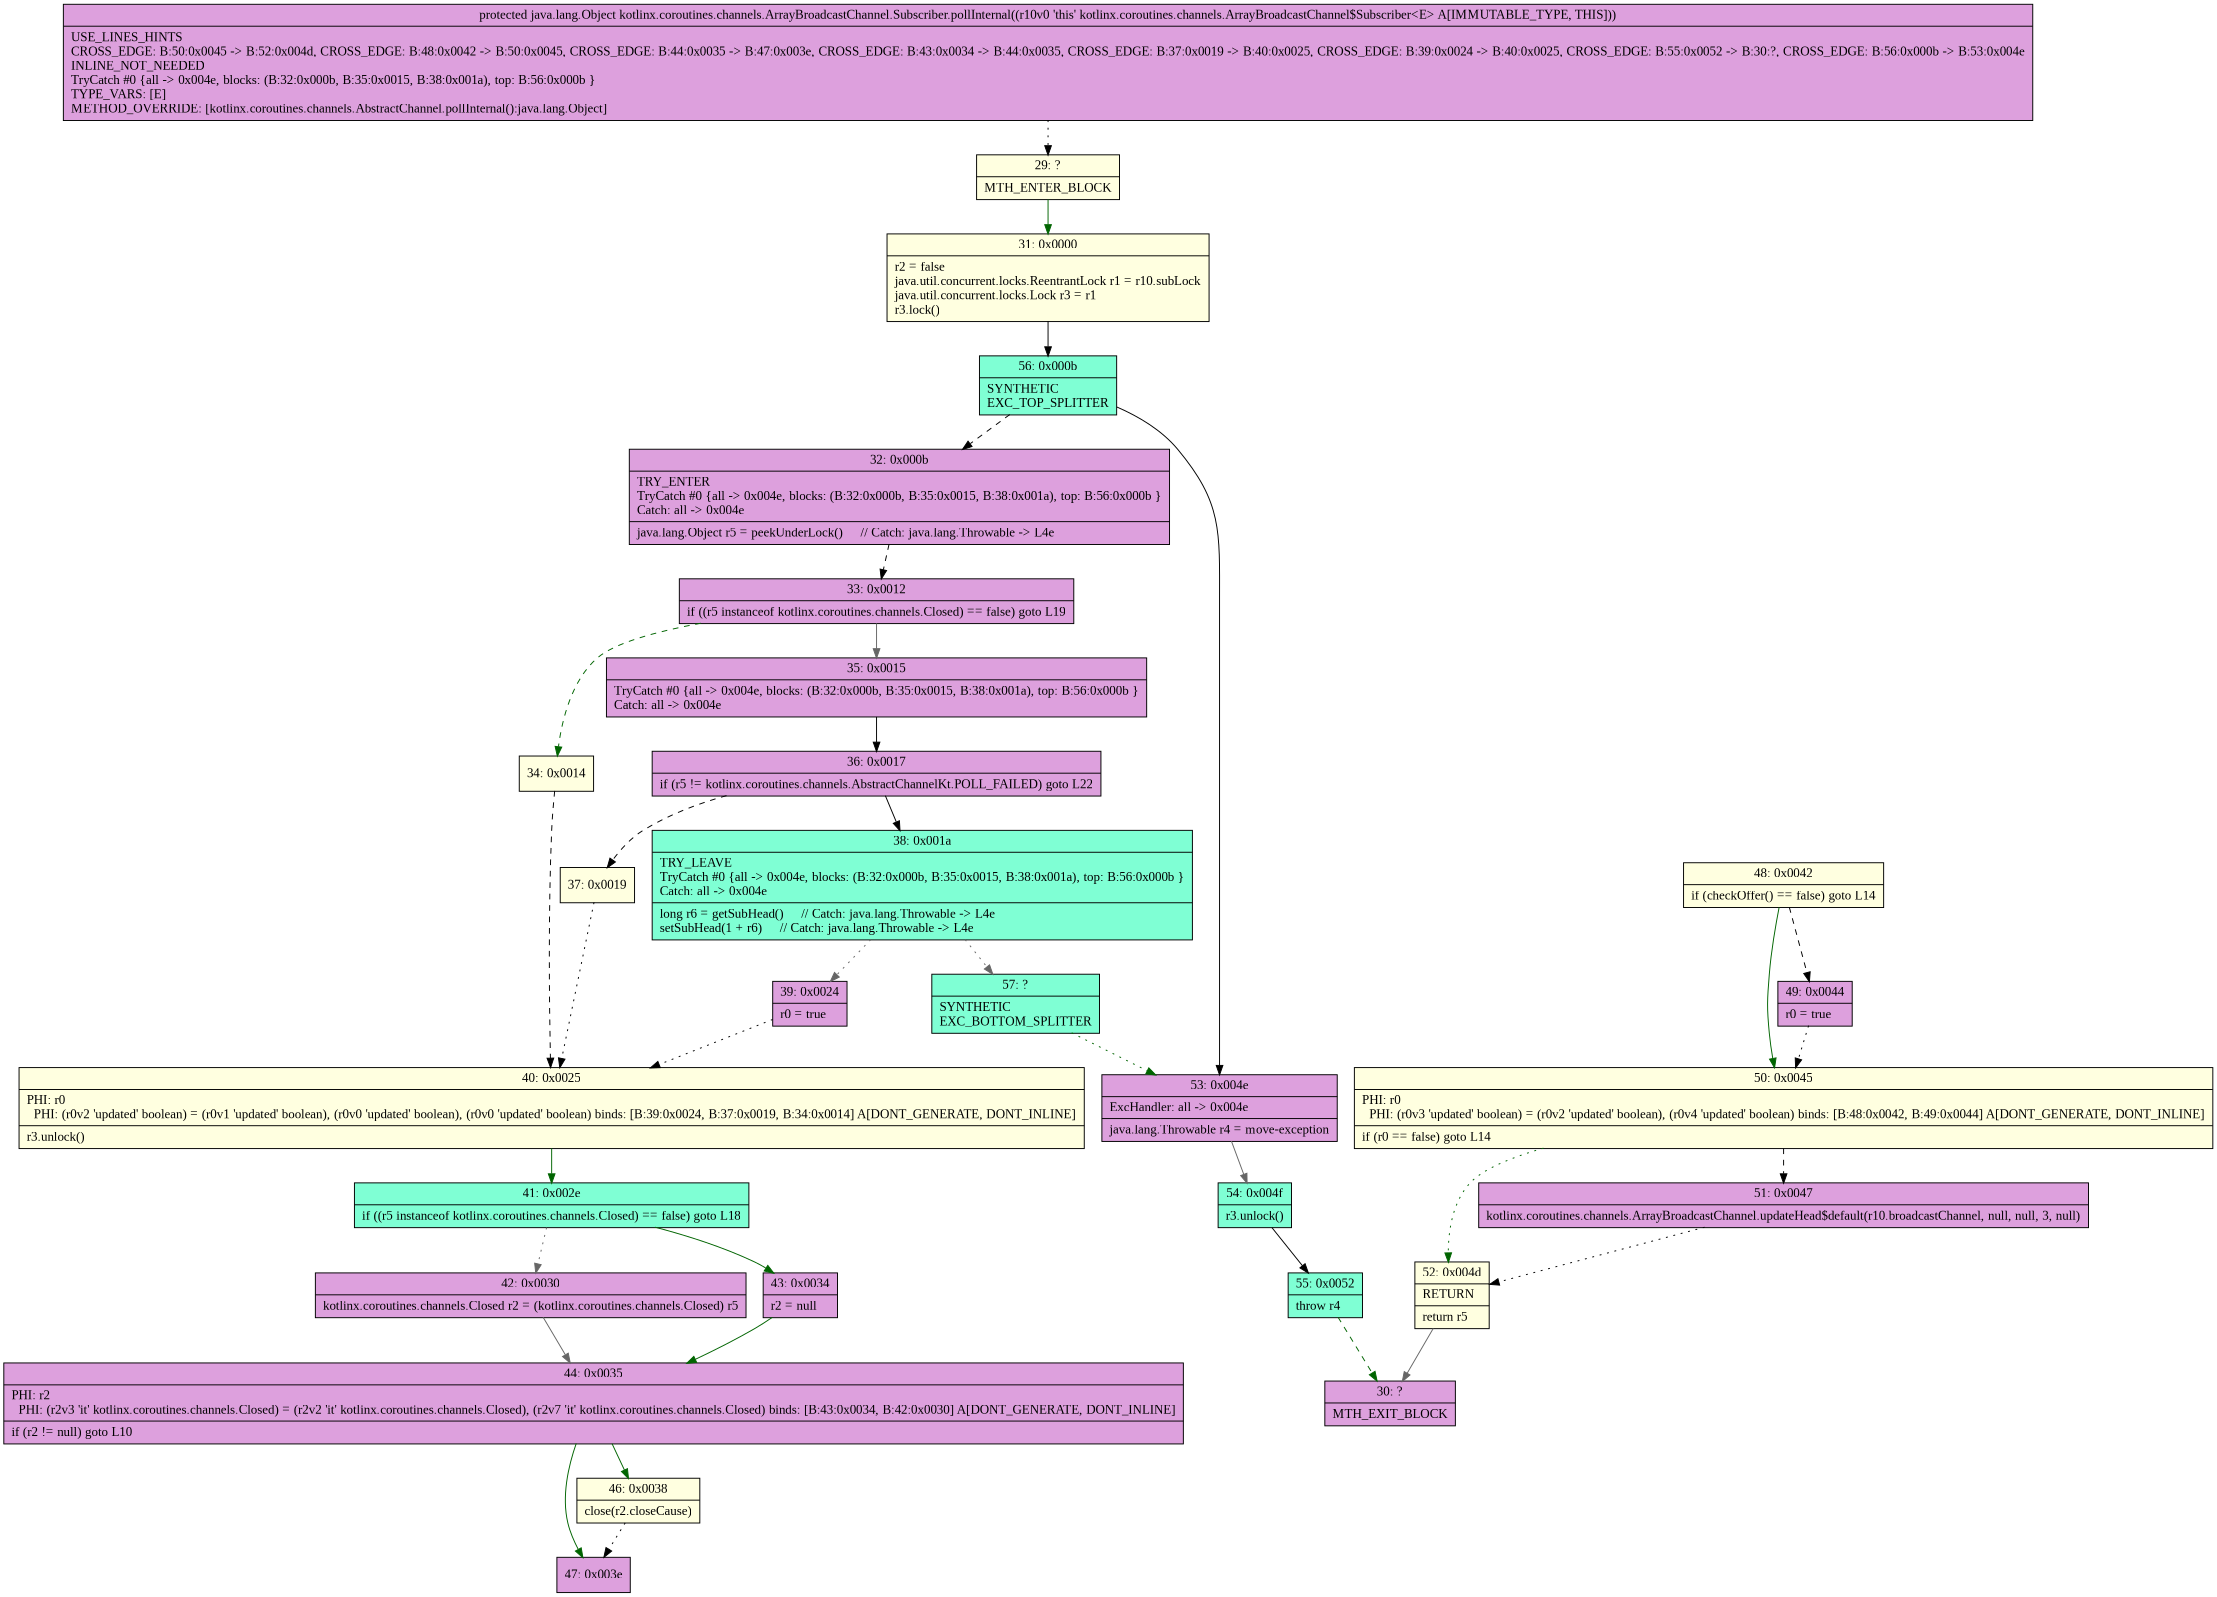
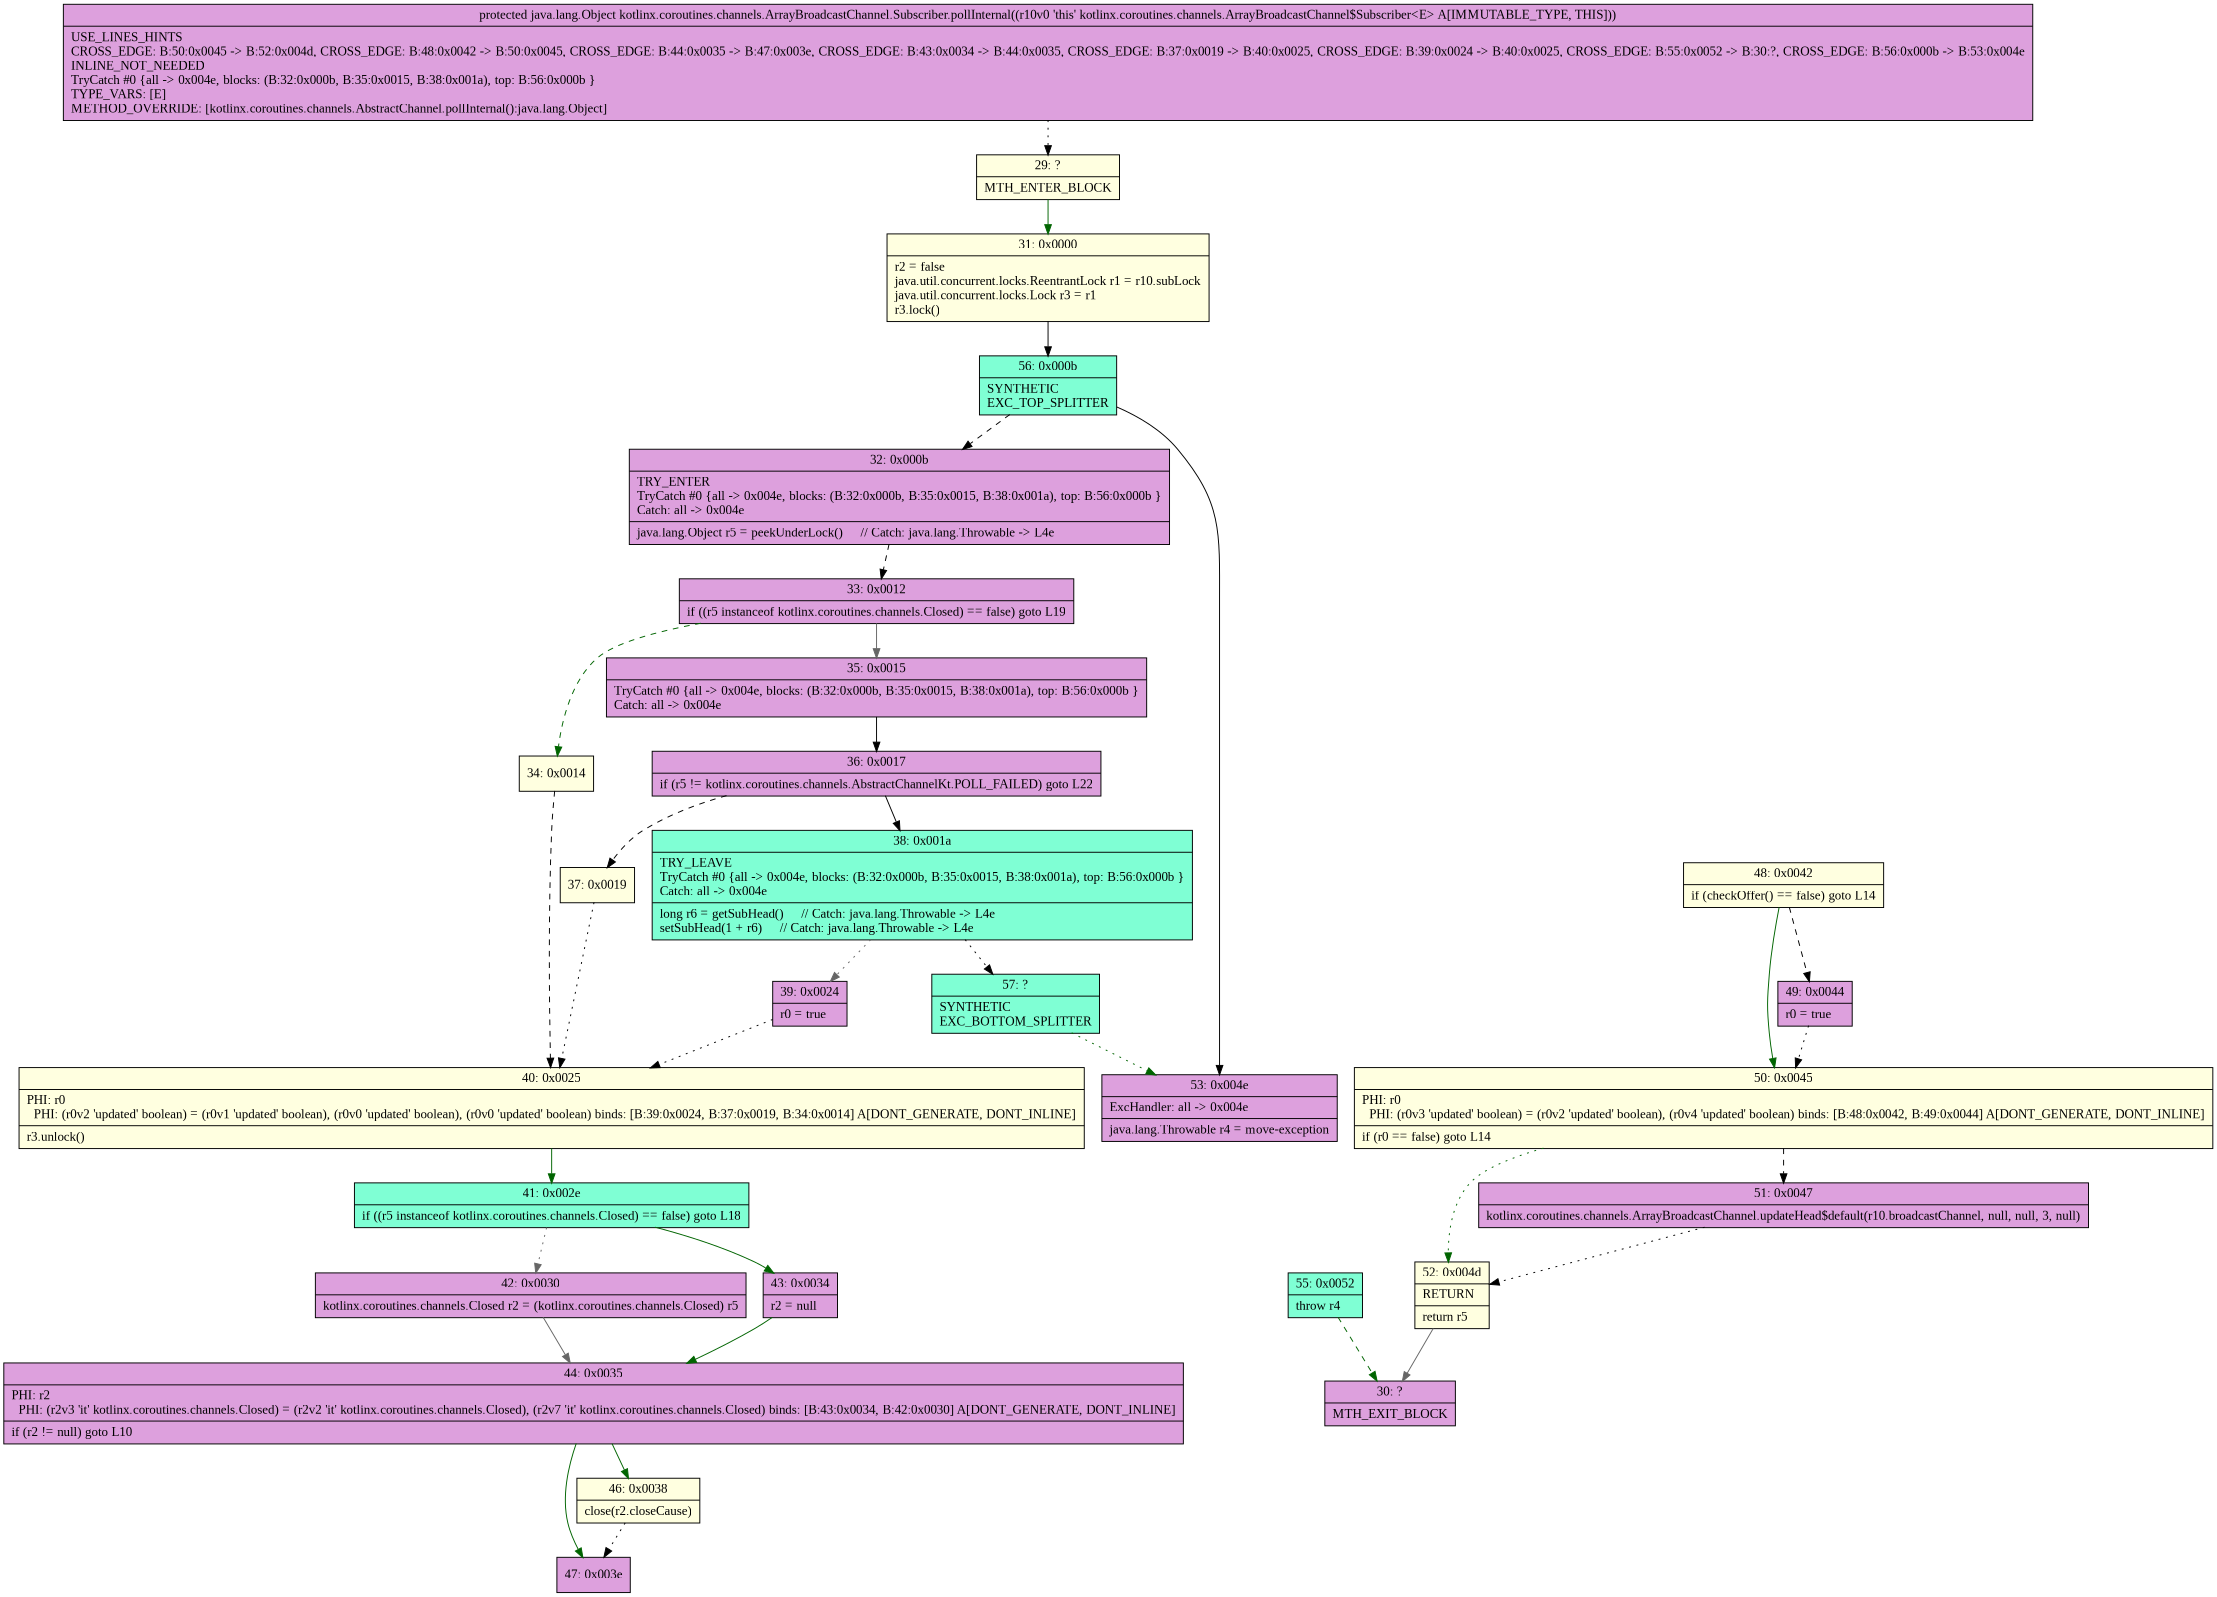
(976, 953) -> (976, 953)
(1255, 1205) -> none
